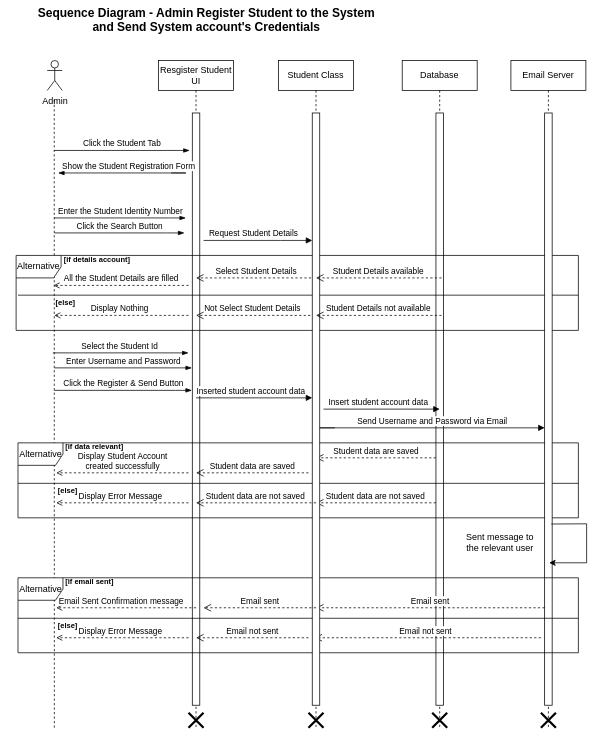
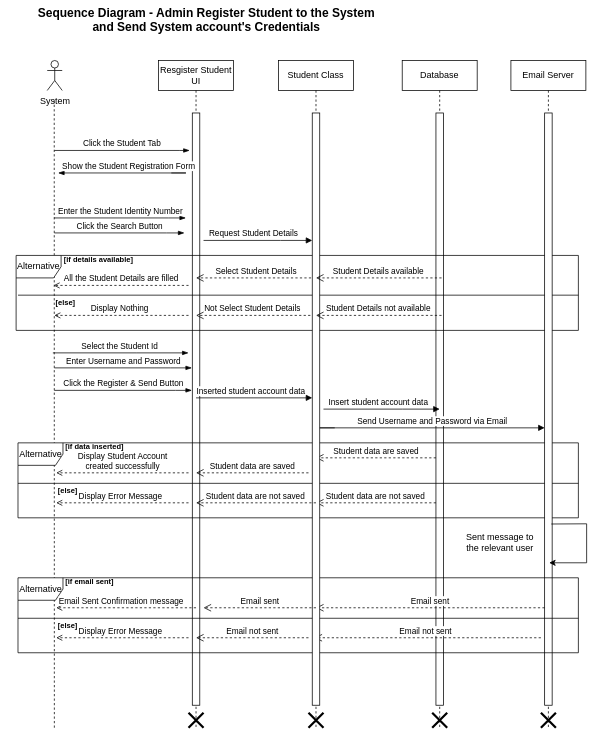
(56, 101) -> (56, 101)
(107, 259) -> (107, 259)
(106, 447) -> (106, 447)
